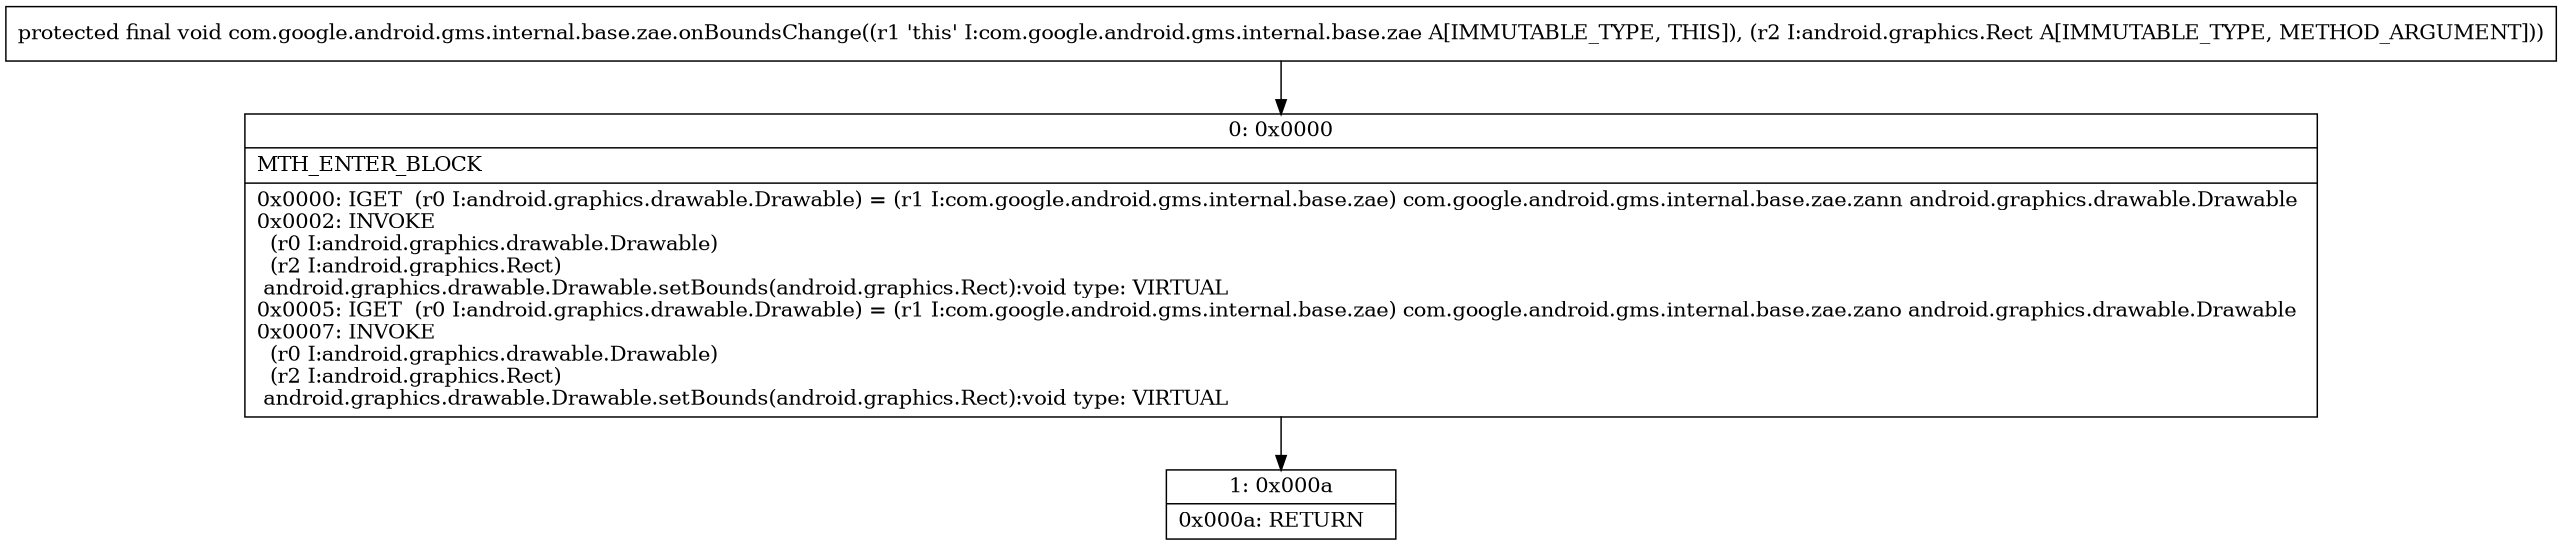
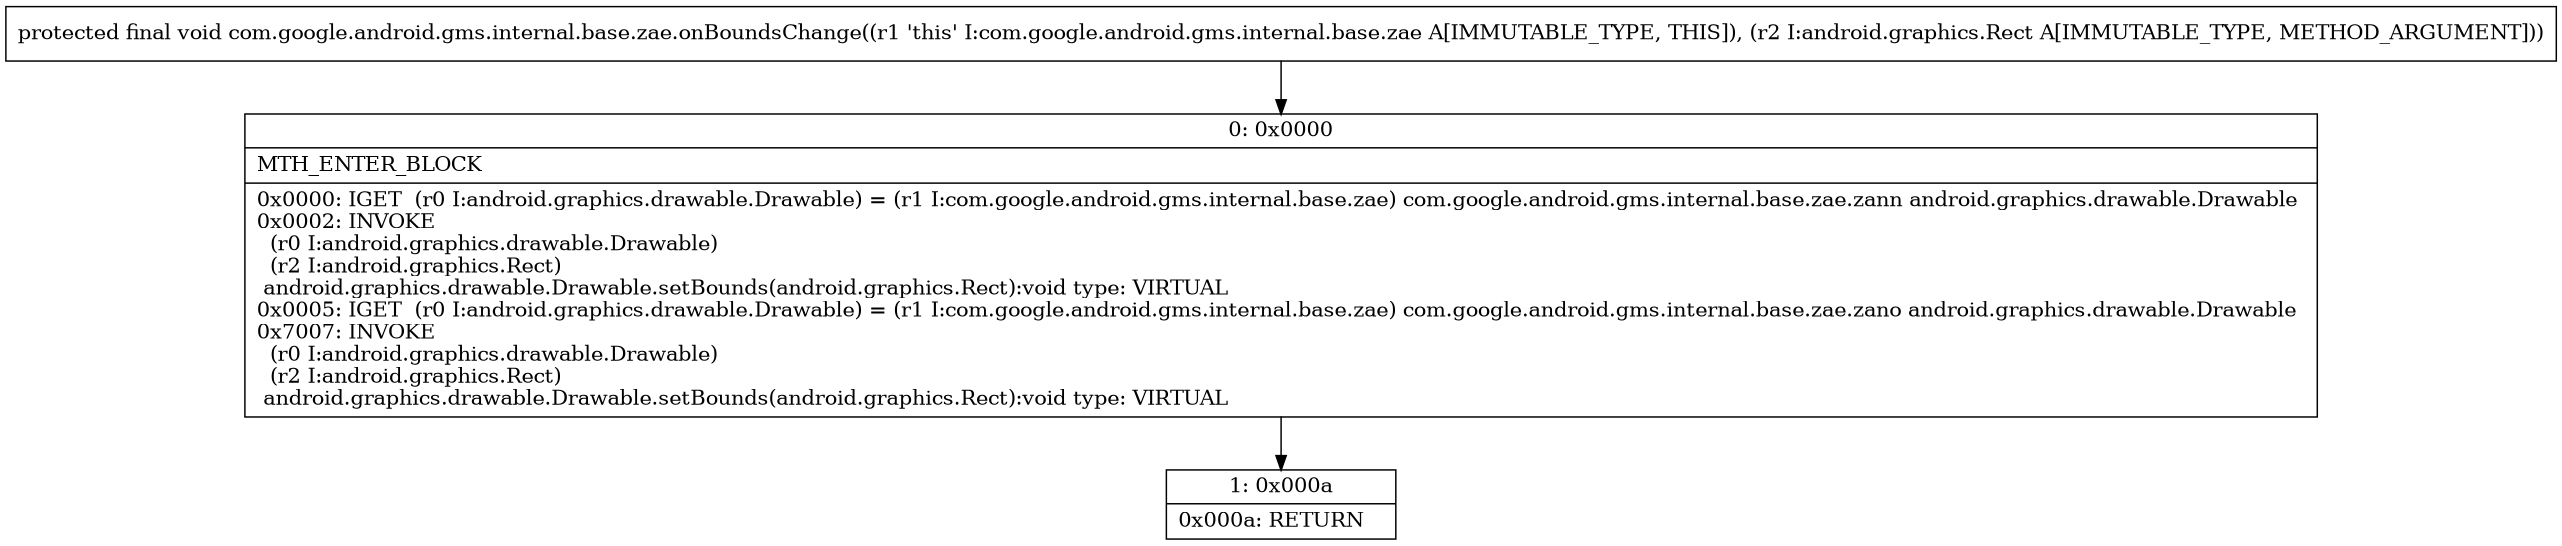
(353, 332) -> (353, 332)
